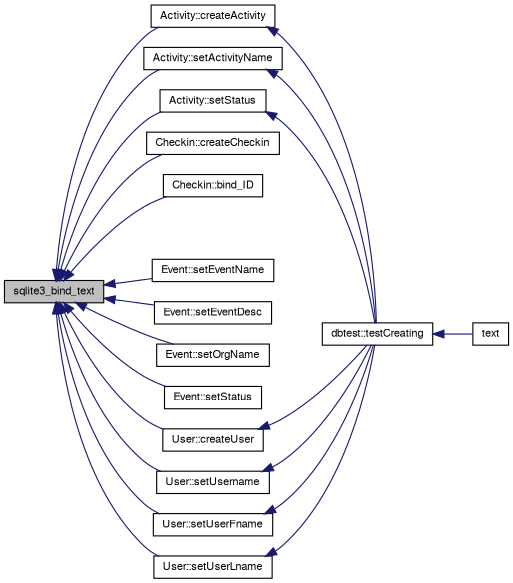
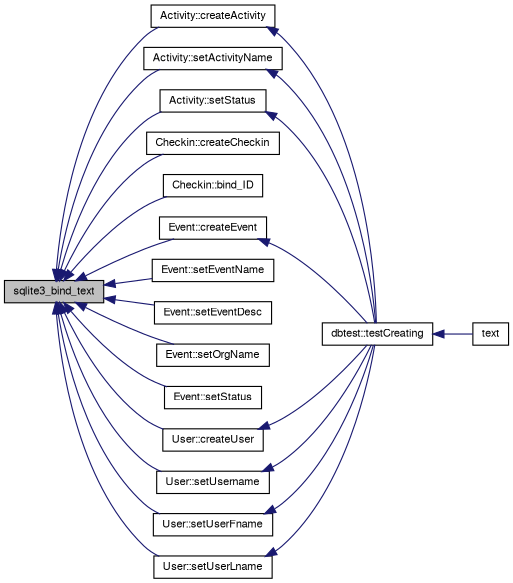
none -> (213, 228)
